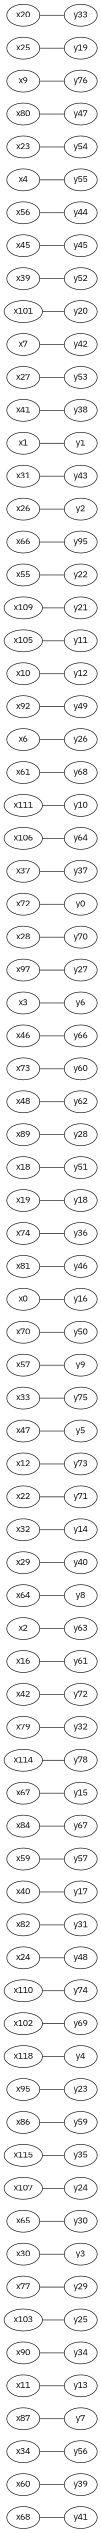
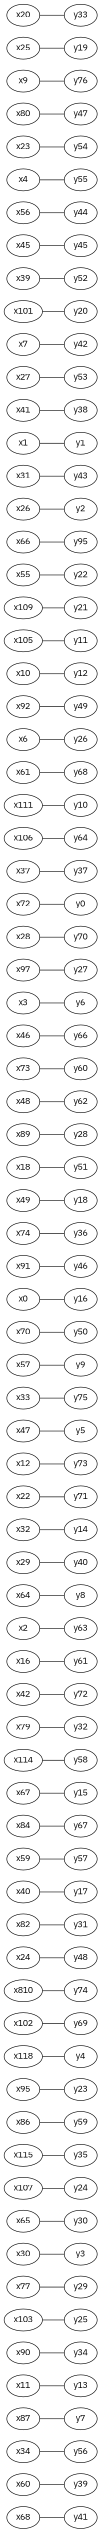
(23, 1201) -> (23, 1201)
(23, 1266) -> (23, 1266)
(81, 1760) -> (81, 1760)
(23, 1991) -> (23, 1991)
